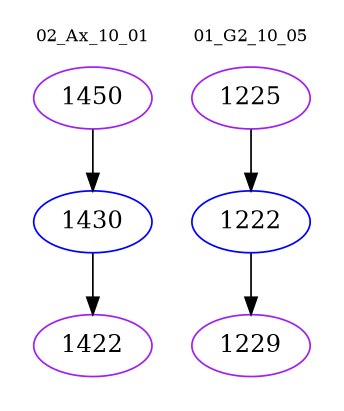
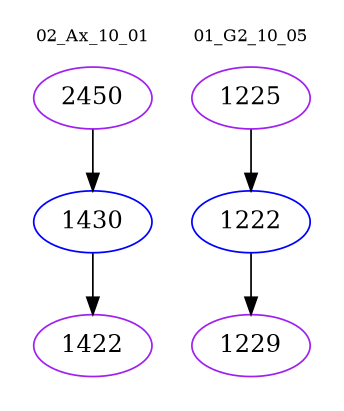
(93, 98) -> (93, 98)
